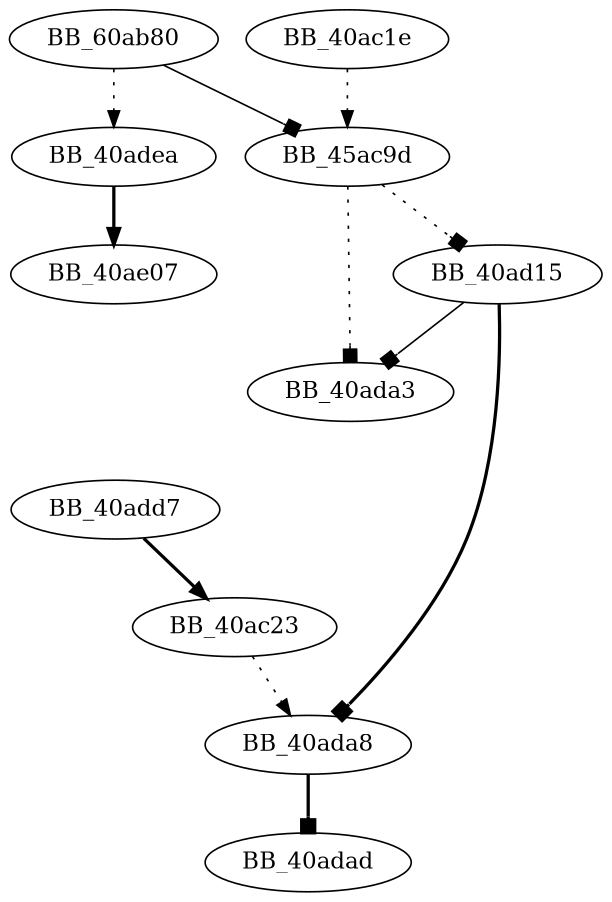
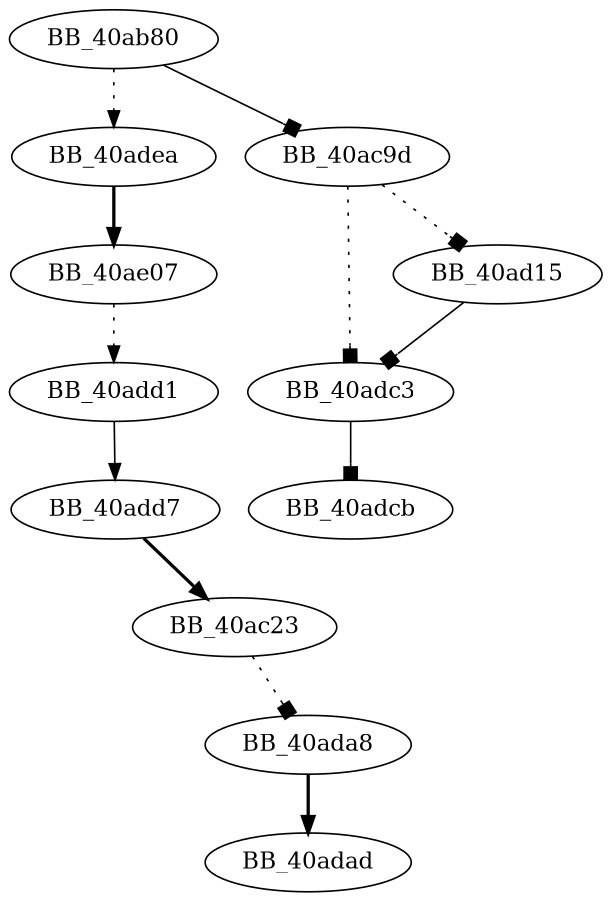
(114, 39) -> (114, 39)
(347, 39) -> none
(347, 157) -> (347, 157)
none -> (114, 392)
(351, 392) -> (351, 392)
none -> (351, 510)
(472, 522) -> none
(267, 679) -> (267, 679)
(308, 796) -> (308, 796)
